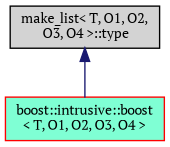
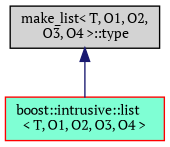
(85, 119) -> (85, 119)
